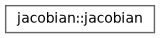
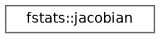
(80, 19) -> (80, 19)
